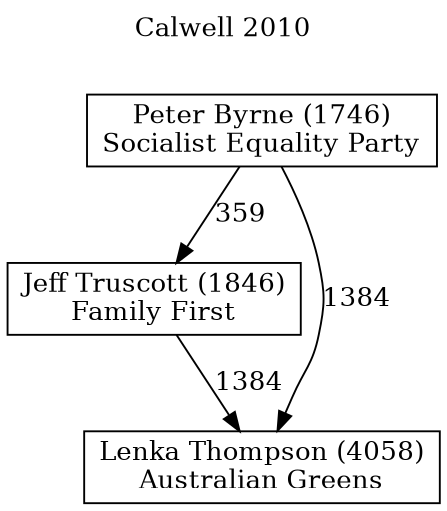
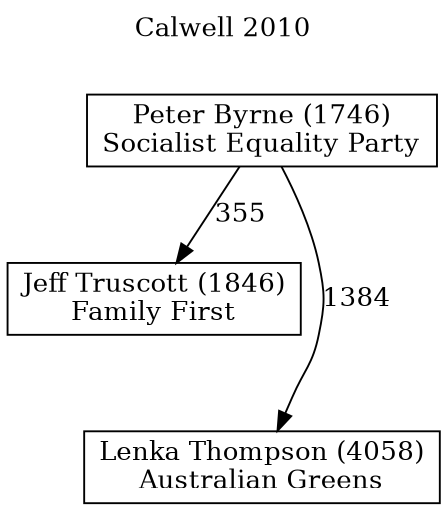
(241, 215) -> (241, 215)
(203, 375) -> none
